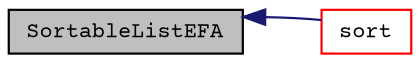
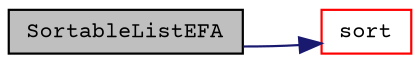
(293, 18) -> (271, 46)
